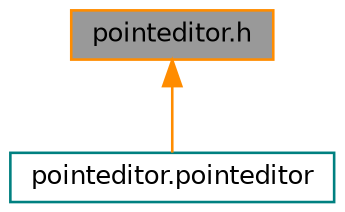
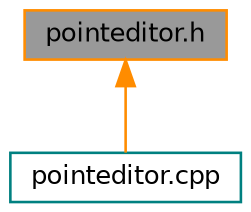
(172, 177) -> (126, 177)
